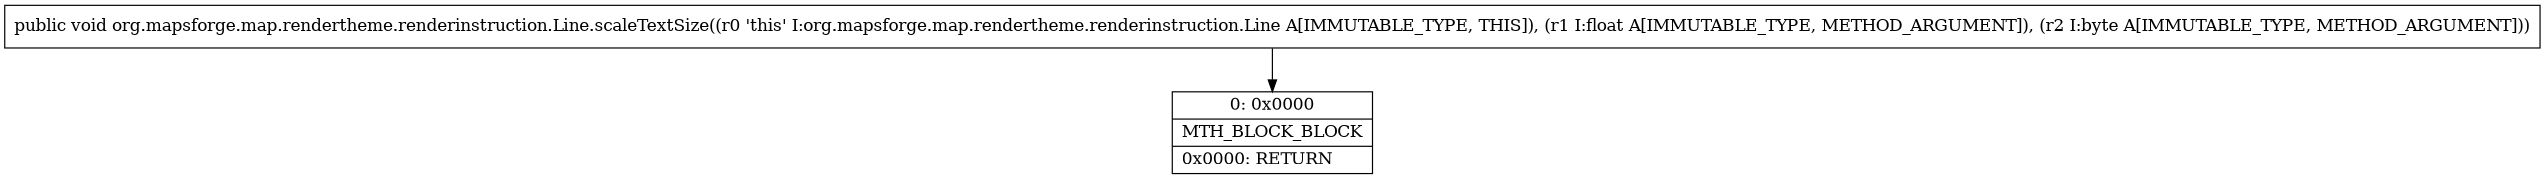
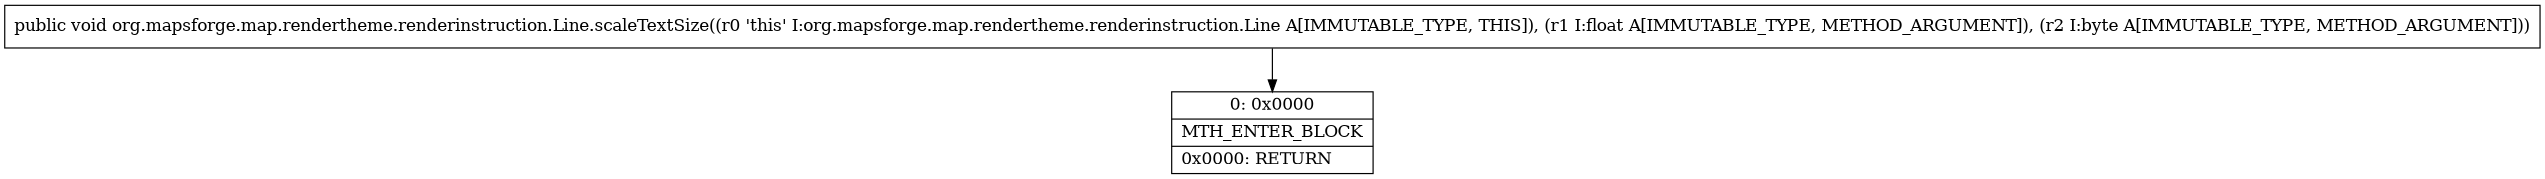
(1272, 132) -> (1272, 132)
